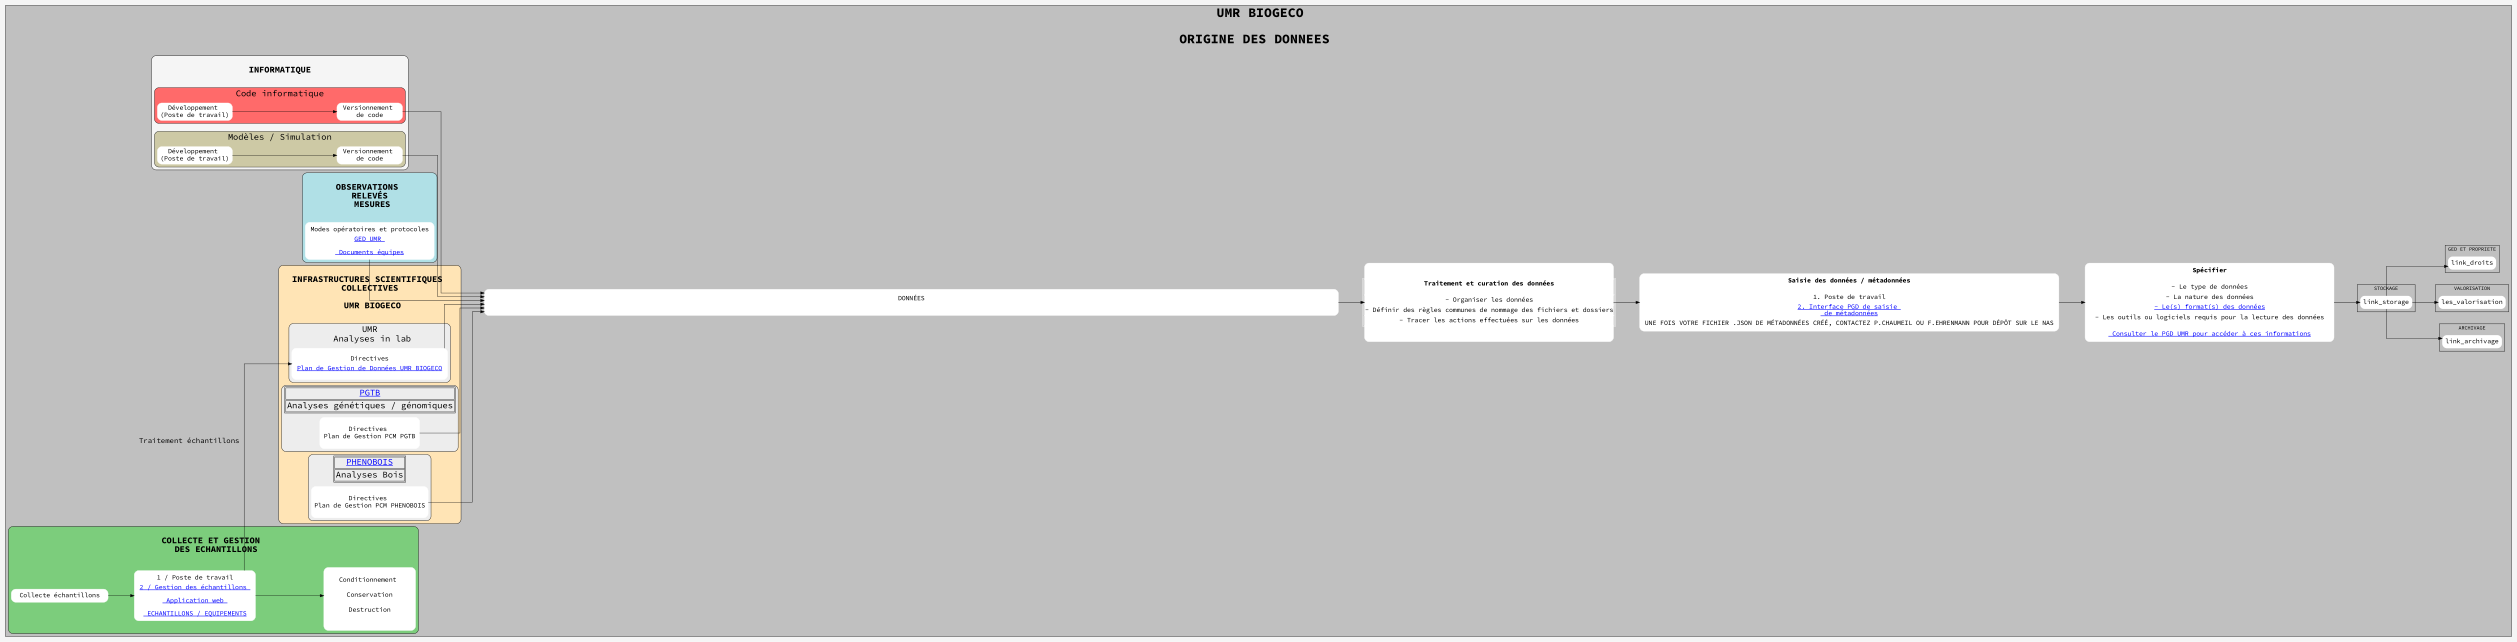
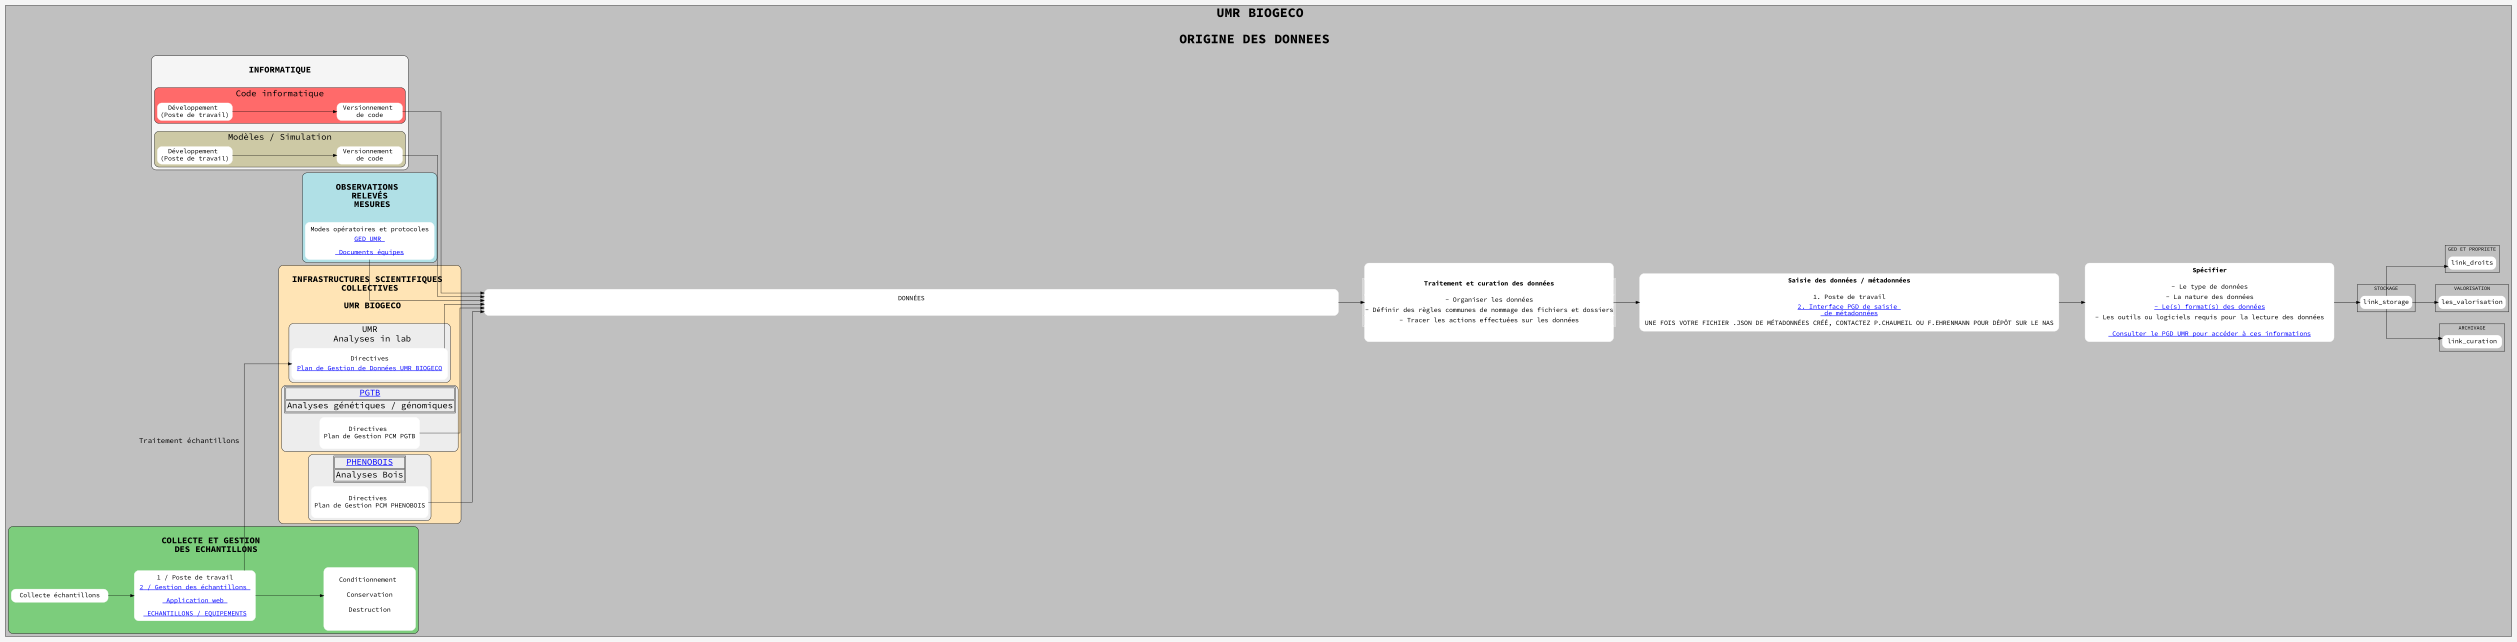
(2472, 342) -> (2472, 342)
